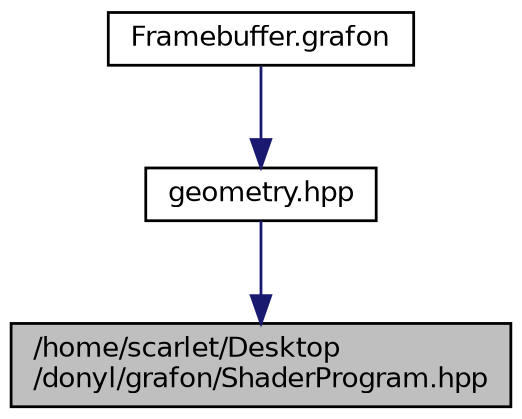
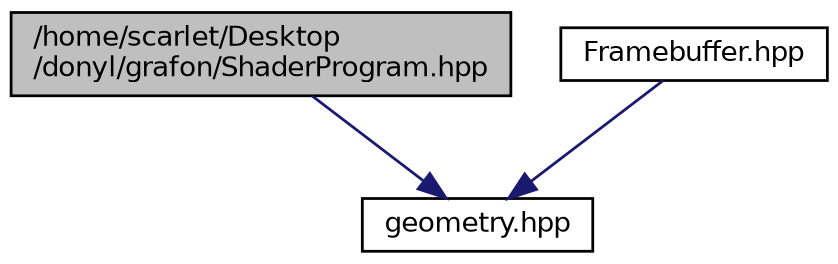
(261, 39) -> (694, 54)
(261, 258) -> (368, 138)
